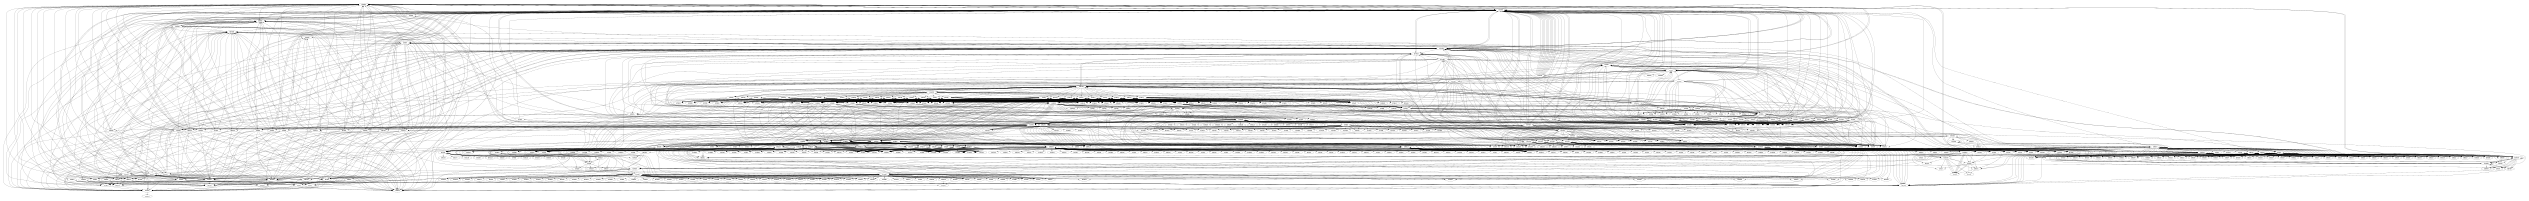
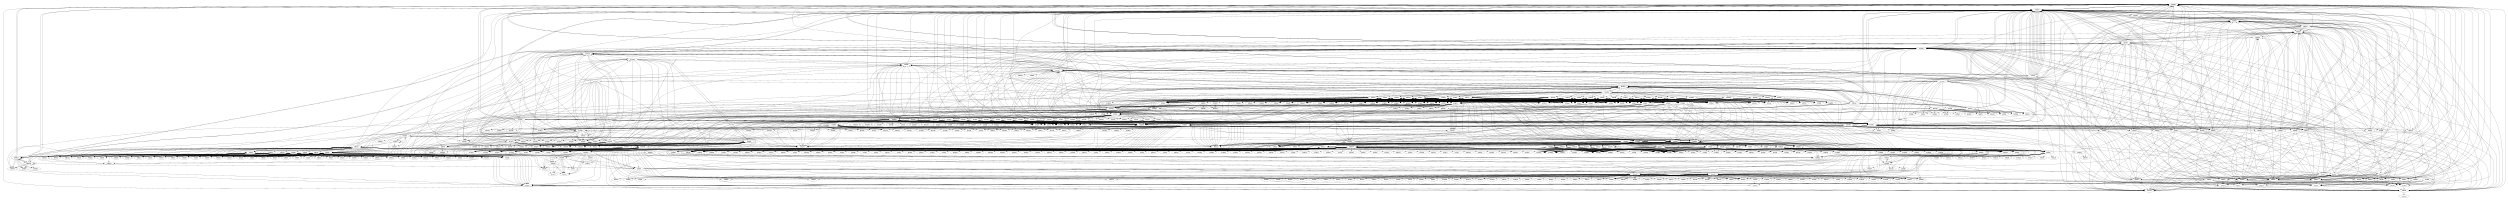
(1250, 131) -> none
(1345, 131) -> none
